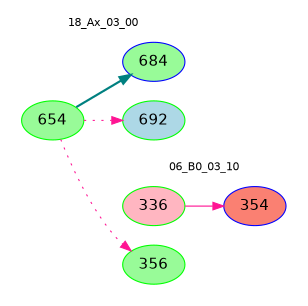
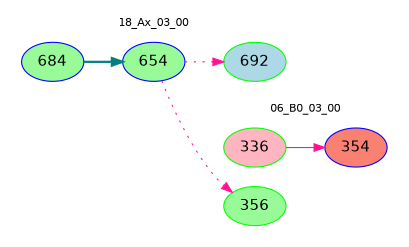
(99, 94) -> (98, 62)
(53, 120) -> (154, 62)
(204, 168) -> (305, 109)
